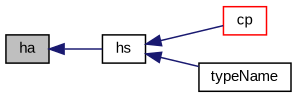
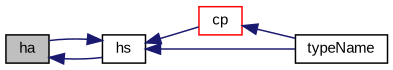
none -> (276, 34)
none -> (68, 39)
